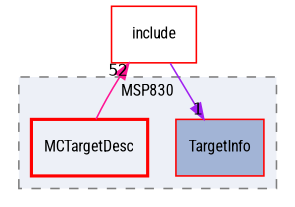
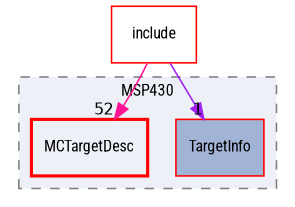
(148, 92) -> (148, 92)
(107, 98) -> (135, 87)
